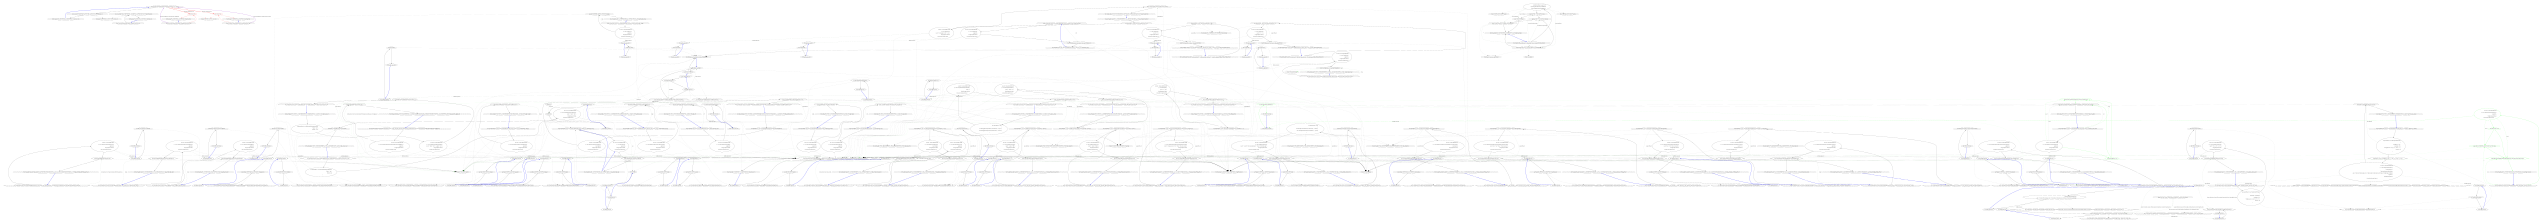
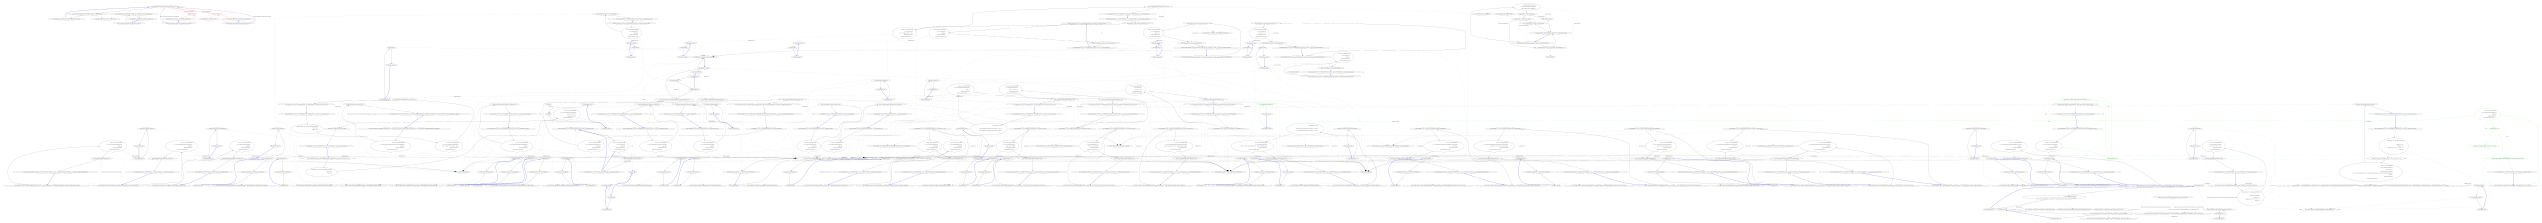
(1491, 57) -> none
